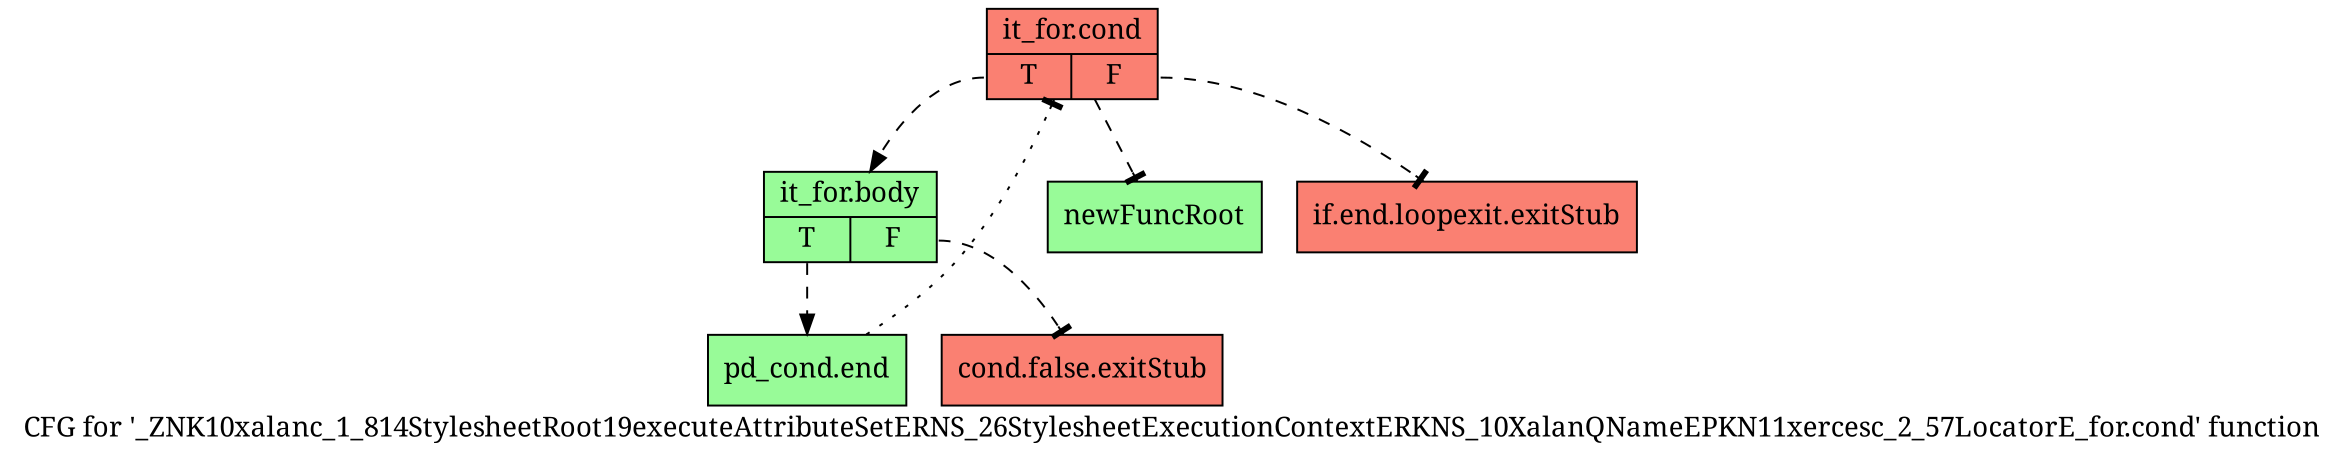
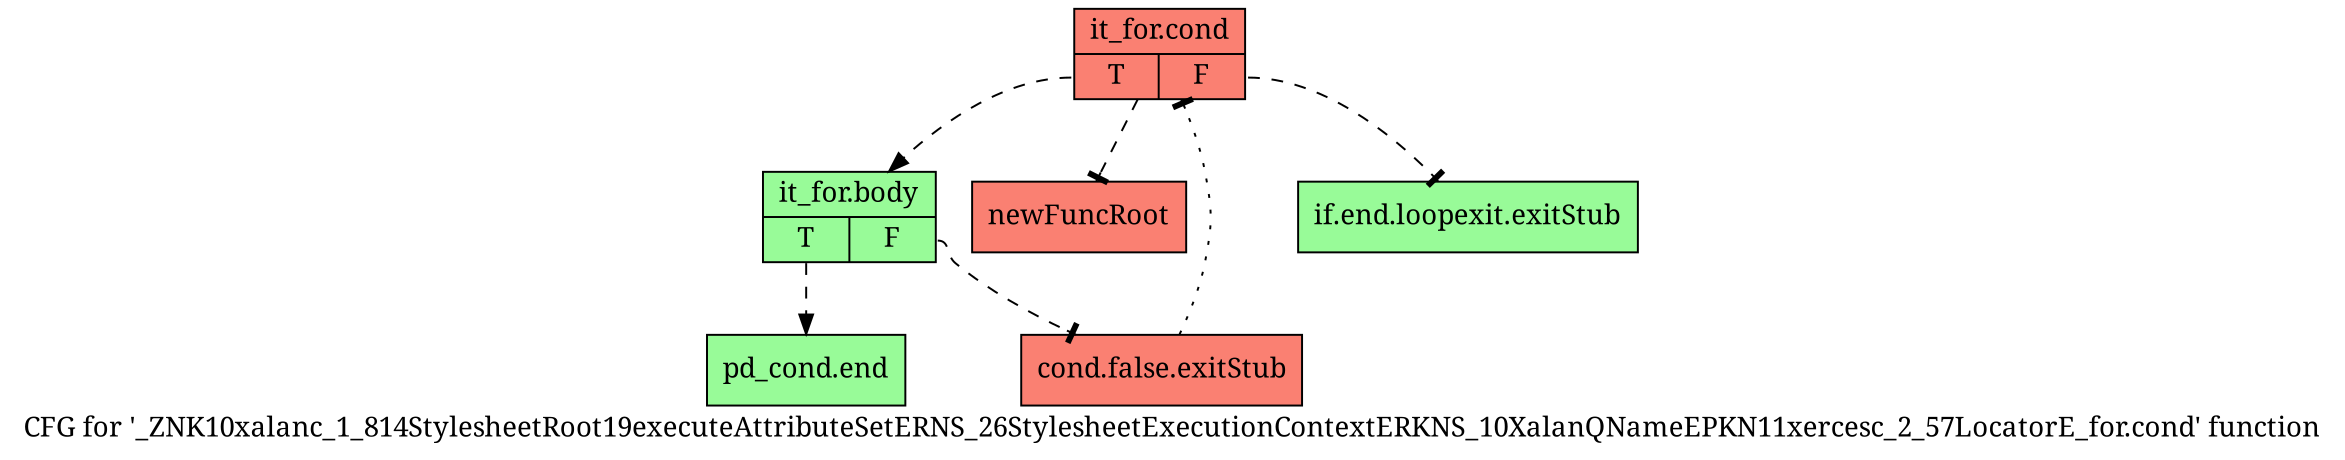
(1155, 217) -> (1079, 217)
(1467, 217) -> (1468, 217)
(980, 231) -> (1211, 222)
